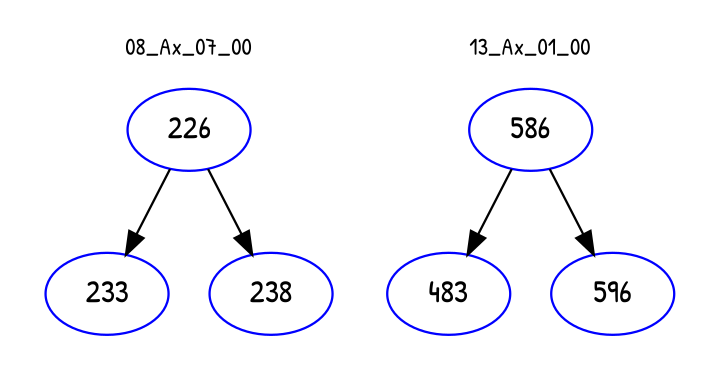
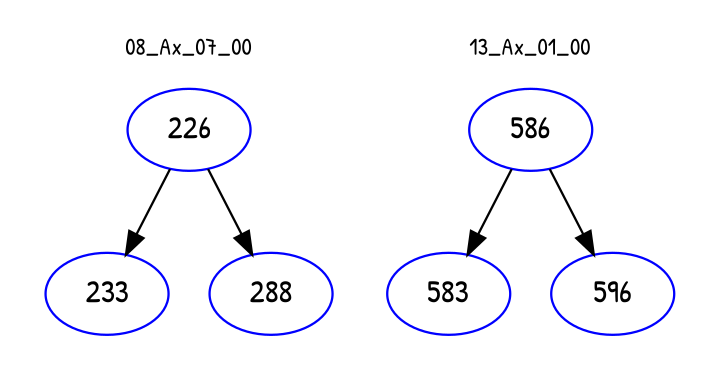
(271, 294) -> (271, 294)
(449, 294) -> (449, 294)
